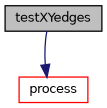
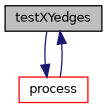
none -> (62, 61)
